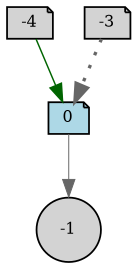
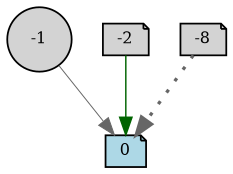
(30, 23) -> (126, 39)
(108, 23) -> (203, 39)
(69, 157) -> (81, 93)
